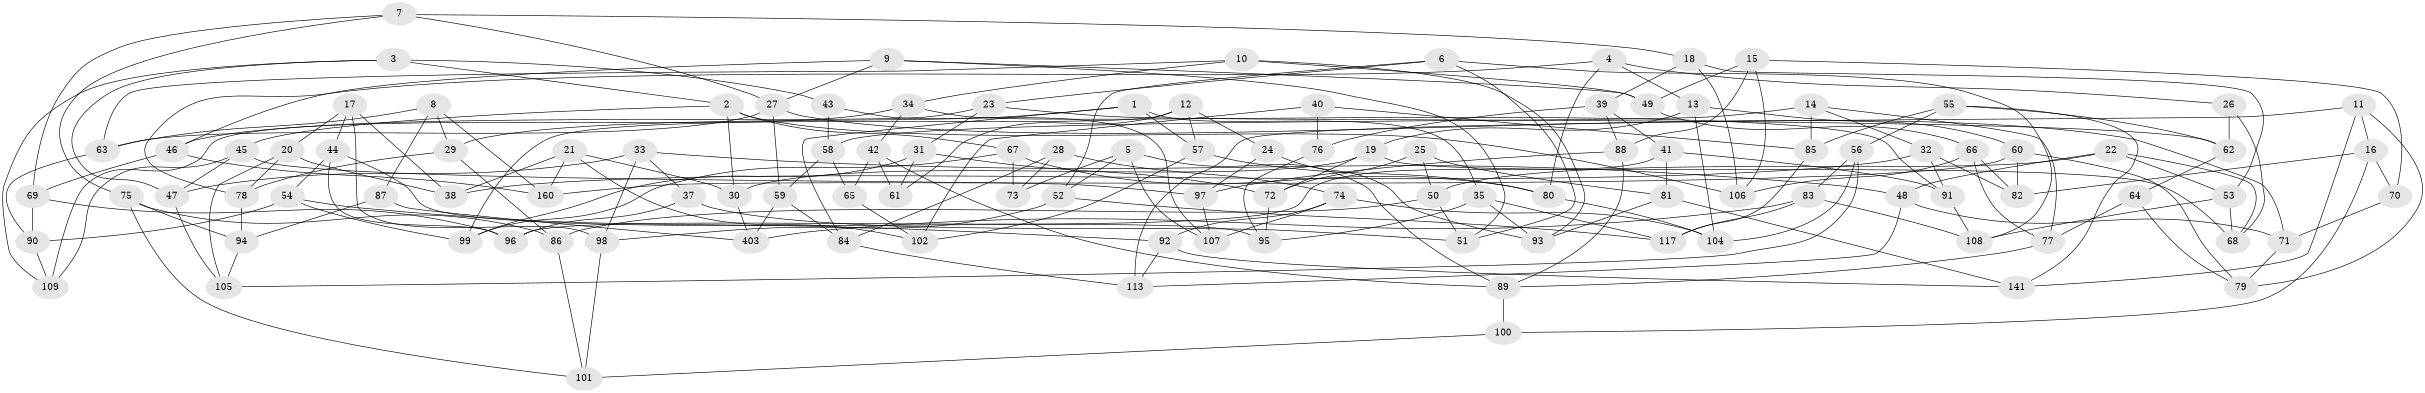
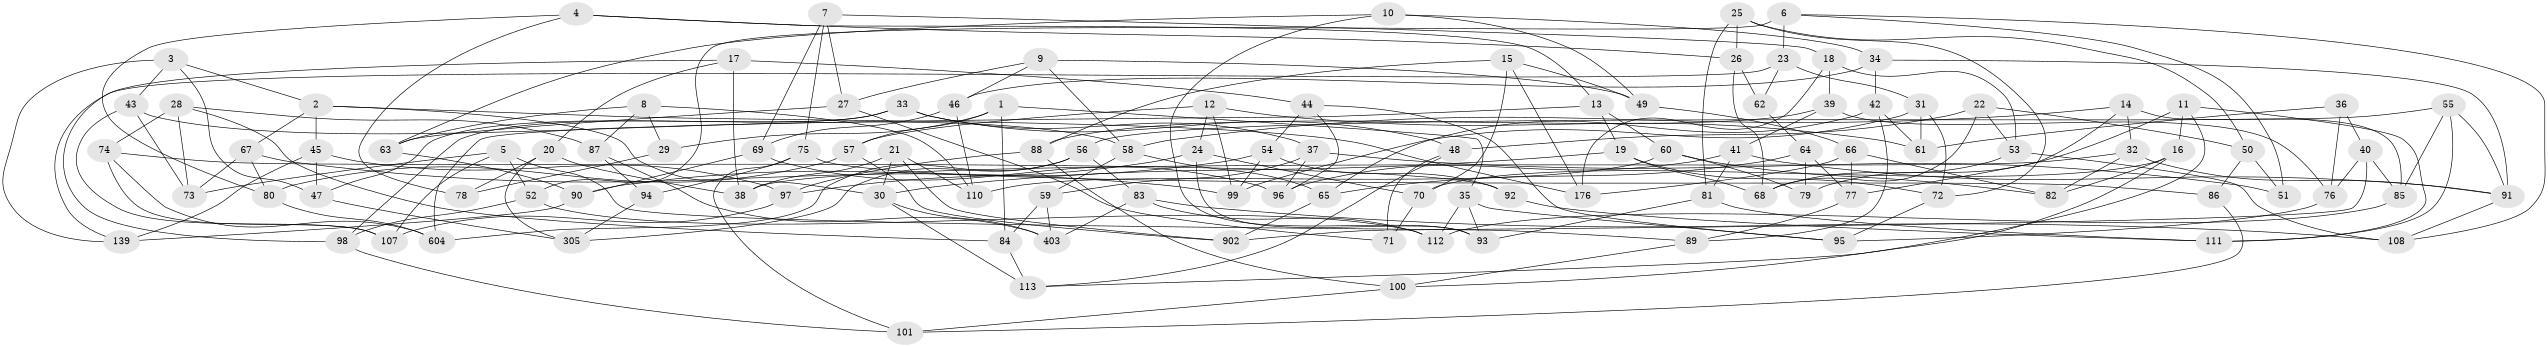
none -> (1737, 37)
(1252, 82) -> (1084, 105)
none -> (2341, 105)
none -> (389, 120)
(2123, 123) -> (2486, 147)
none -> (157, 145)
(776, 151) -> (1182, 179)
none -> (1308, 175)
none -> (1588, 176)
(504, 196) -> none
(546, 196) -> (975, 196)
(1738, 196) -> (1583, 196)
(242, 218) -> none
(1592, 238) -> (1202, 252)
(920, 242) -> (1231, 242)
(1668, 242) -> (1436, 242)
(1715, 242) -> (437, 242)
(2267, 260) -> none
(1150, 265) -> (960, 246)
(50, 288) -> (122, 242)
(224, 288) -> (572, 242)
(2017, 288) -> (2214, 242)
